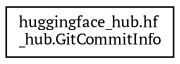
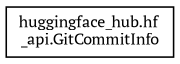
(90, 32) -> (90, 32)
